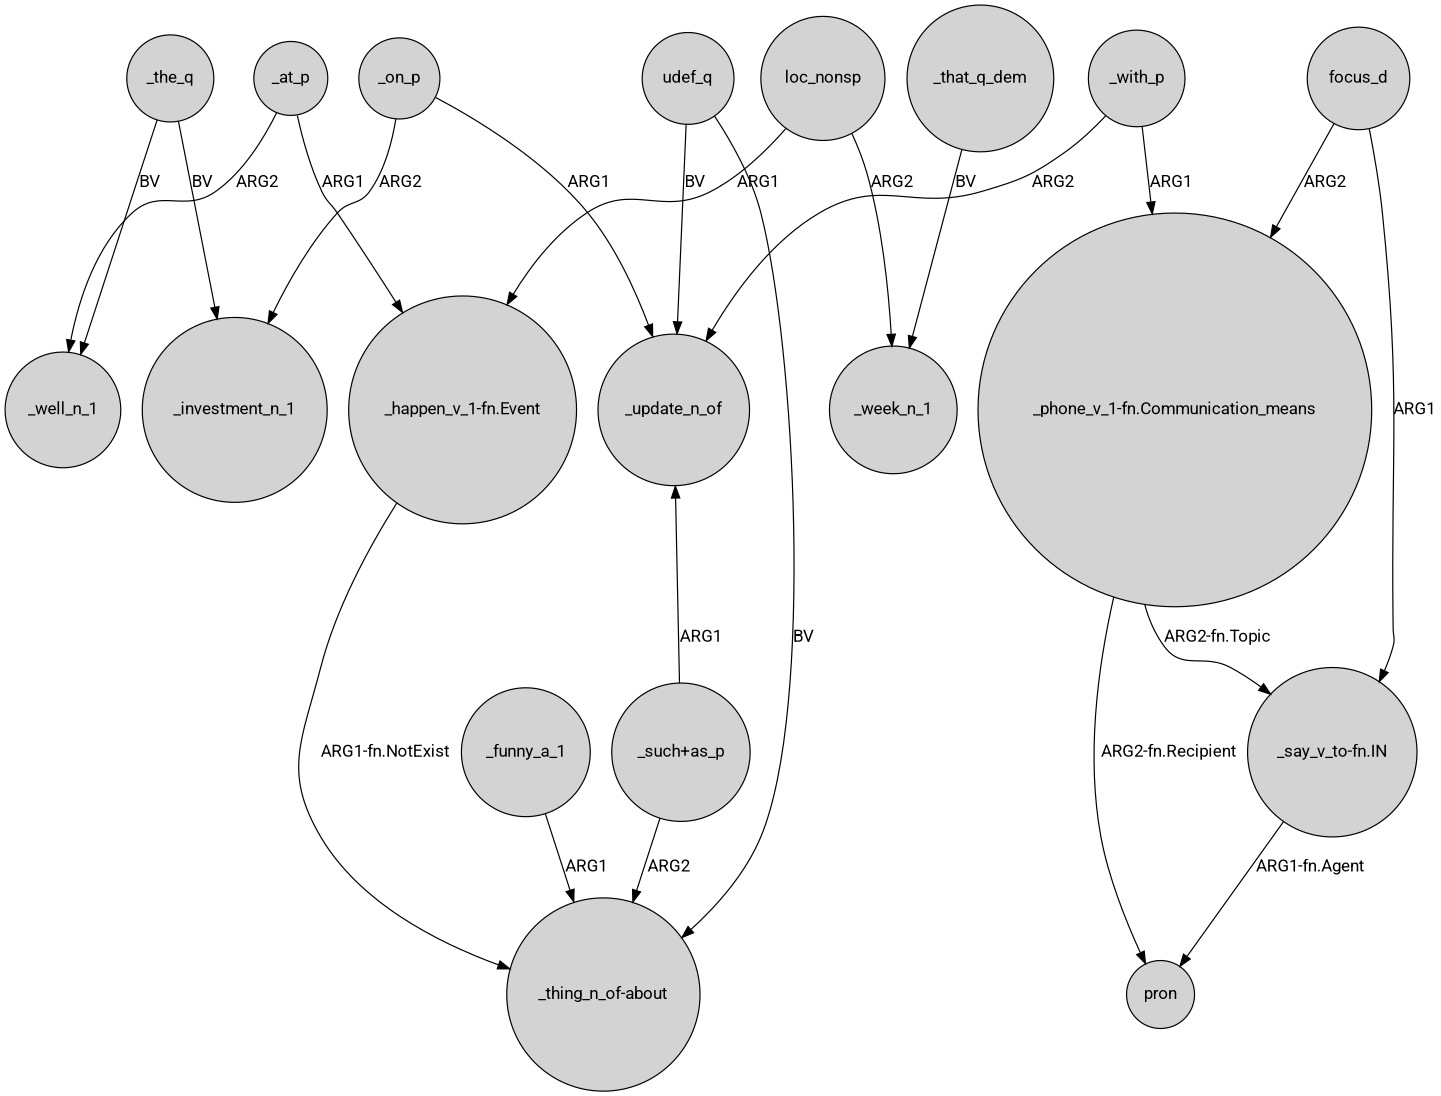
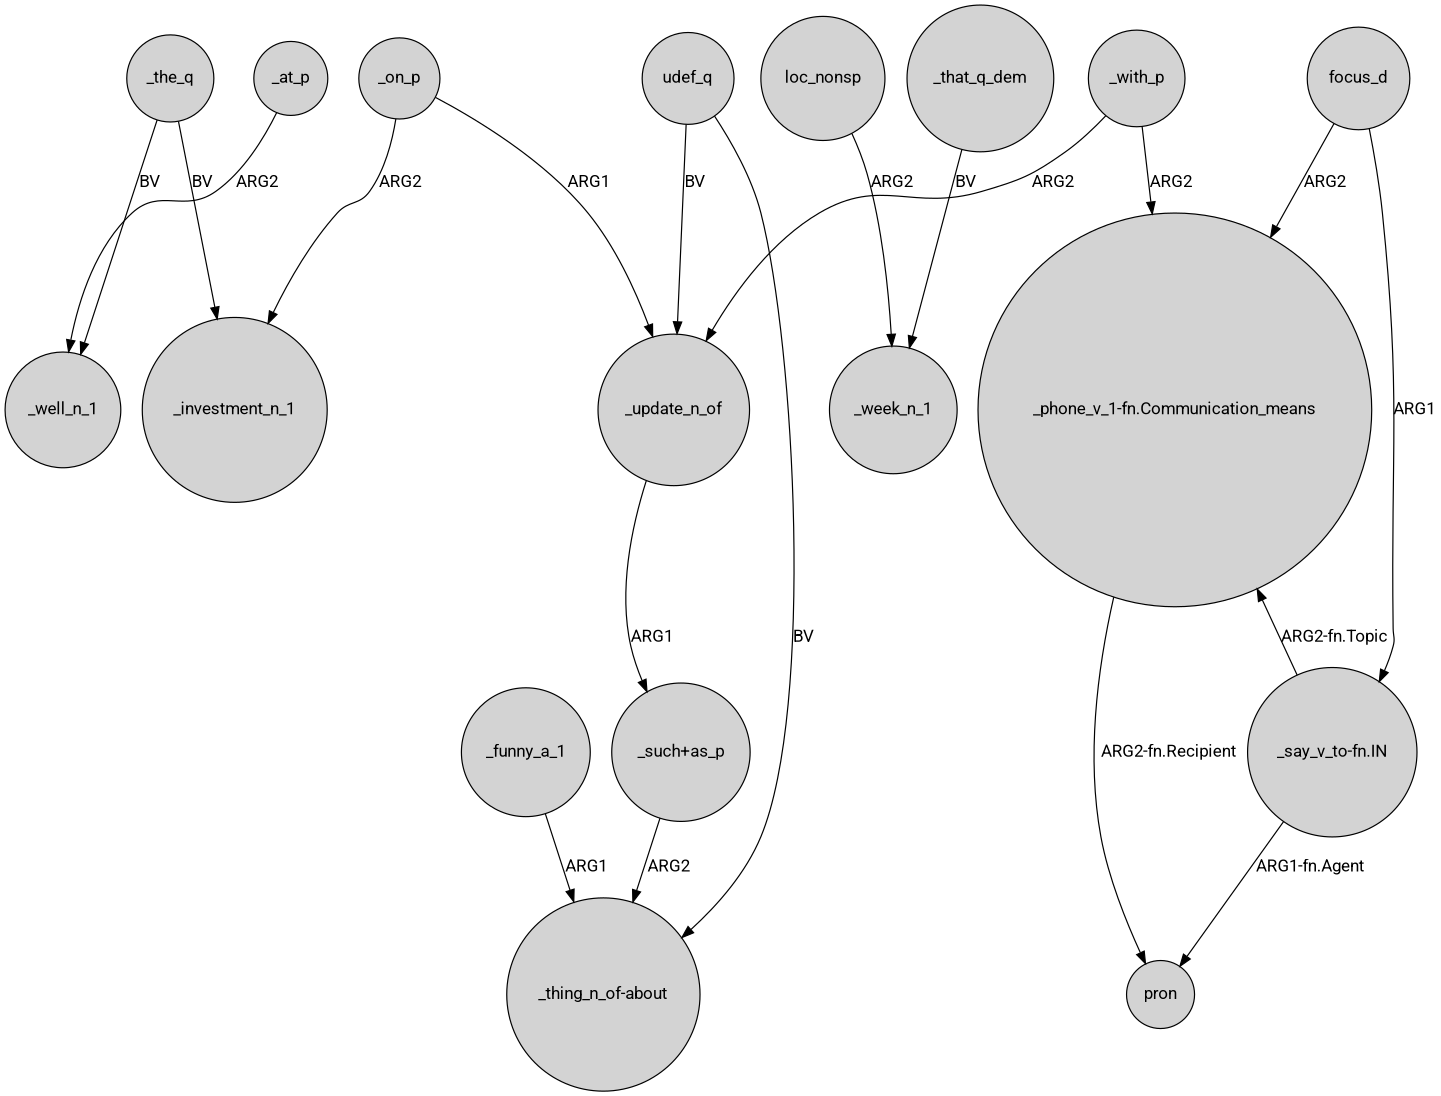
(1171, 183) -> (1171, 183)
(463, 410) -> none
(678, 591) -> (626, 581)
(1191, 661) -> (1280, 638)
